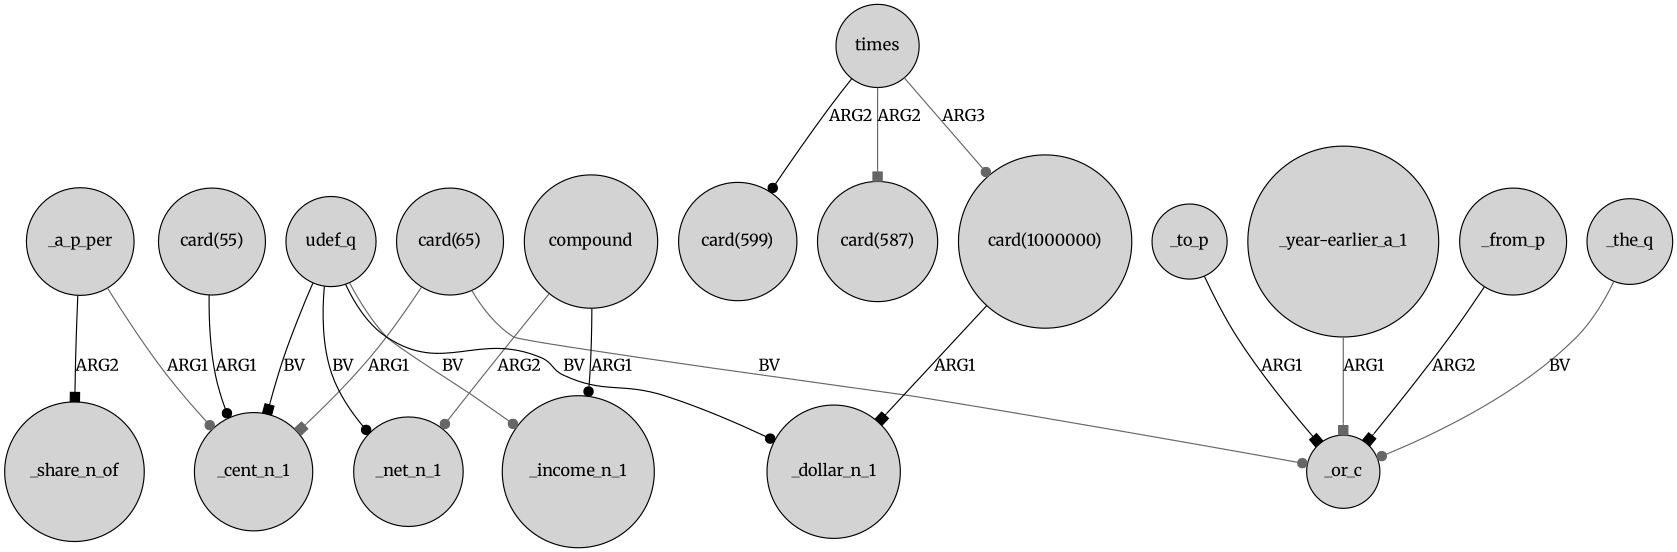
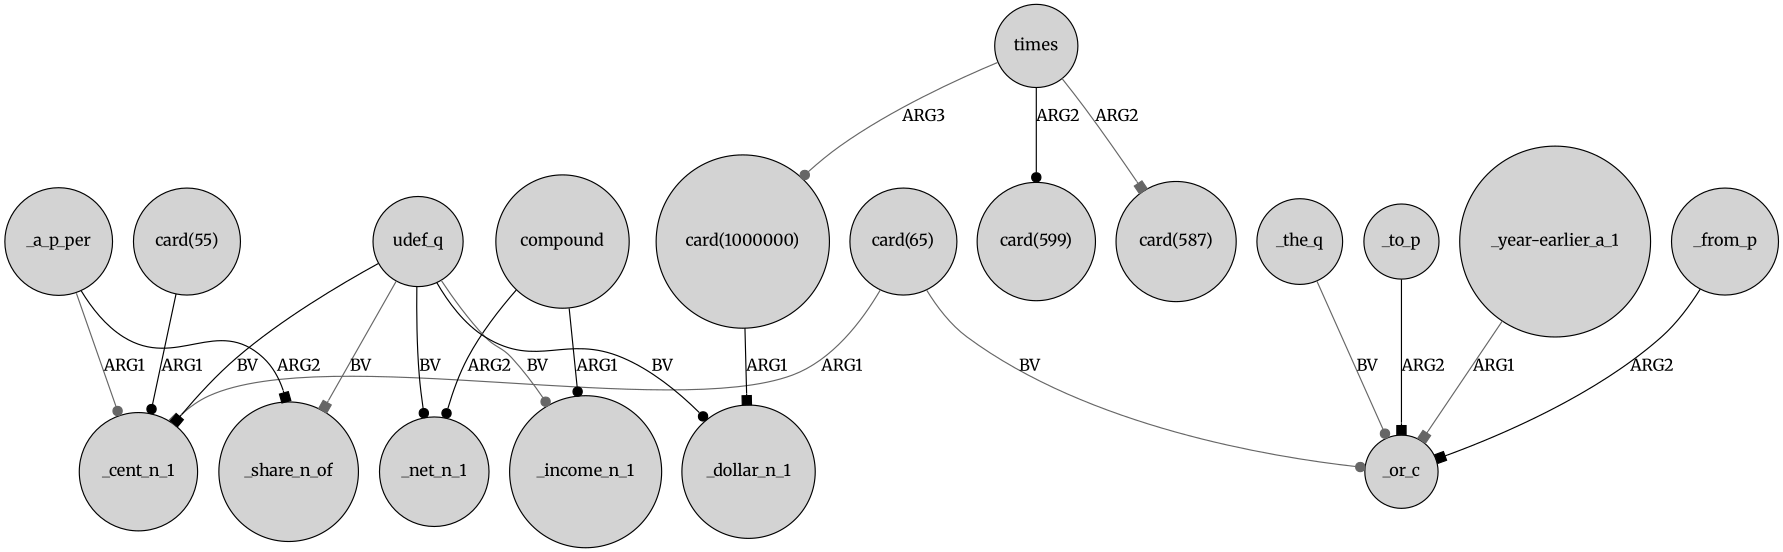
none -> (362, 341)
(498, 357) -> (475, 345)
(1282, 366) -> (1423, 366)
